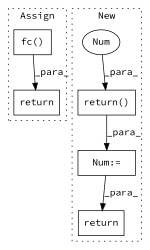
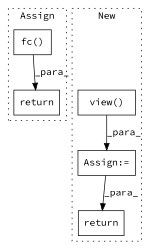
(101, 42) -> none
(107, 103) -> (107, 103)
(107, 163) -> (107, 163)
